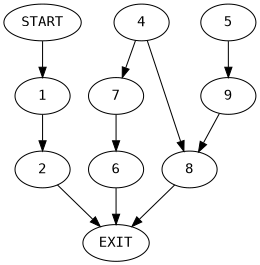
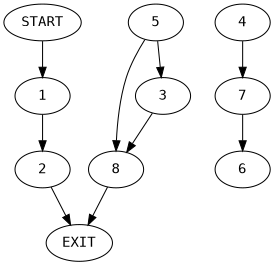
(164, 91) -> (123, 88)
(228, 96) -> (163, 96)
(116, 201) -> none
